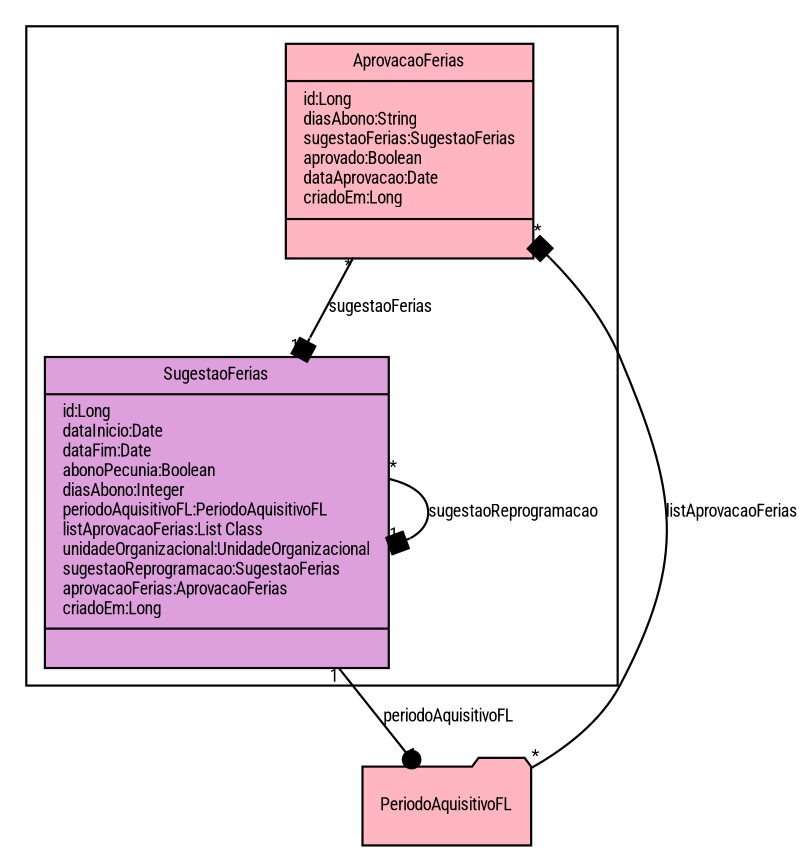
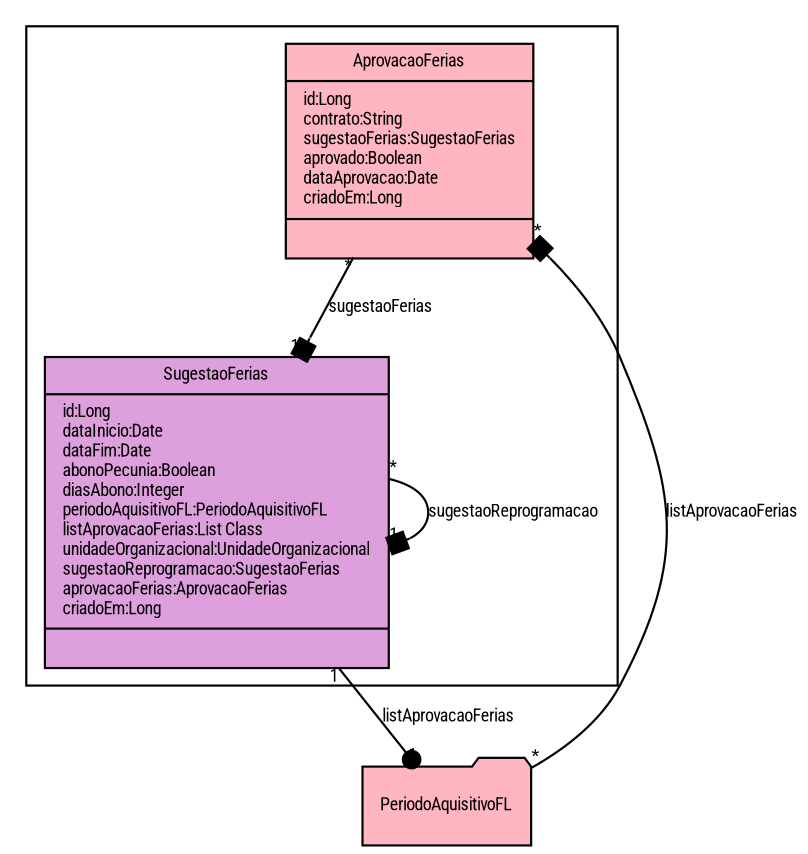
(360, 119) -> (354, 119)
(449, 717) -> (449, 717)
